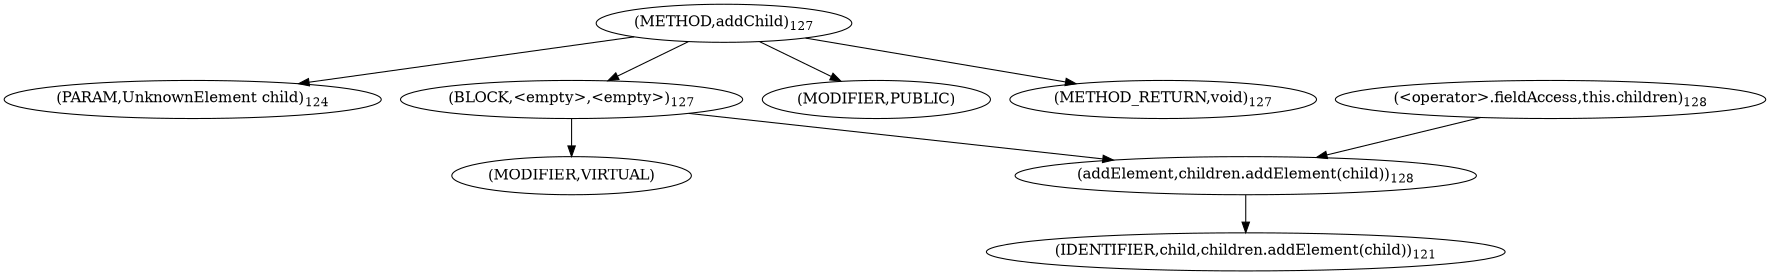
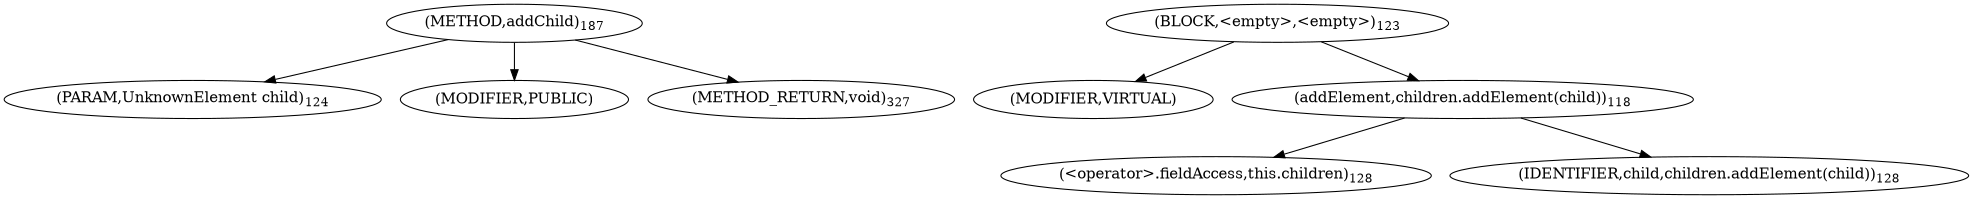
(802, 22) -> (592, 22)
(653, 59) -> none
(683, 98) -> (1389, 22)
(1261, 98) -> (899, 98)
(1404, 136) -> (1344, 136)
(1402, 174) -> (1619, 98)
(1425, 250) -> (1888, 174)
